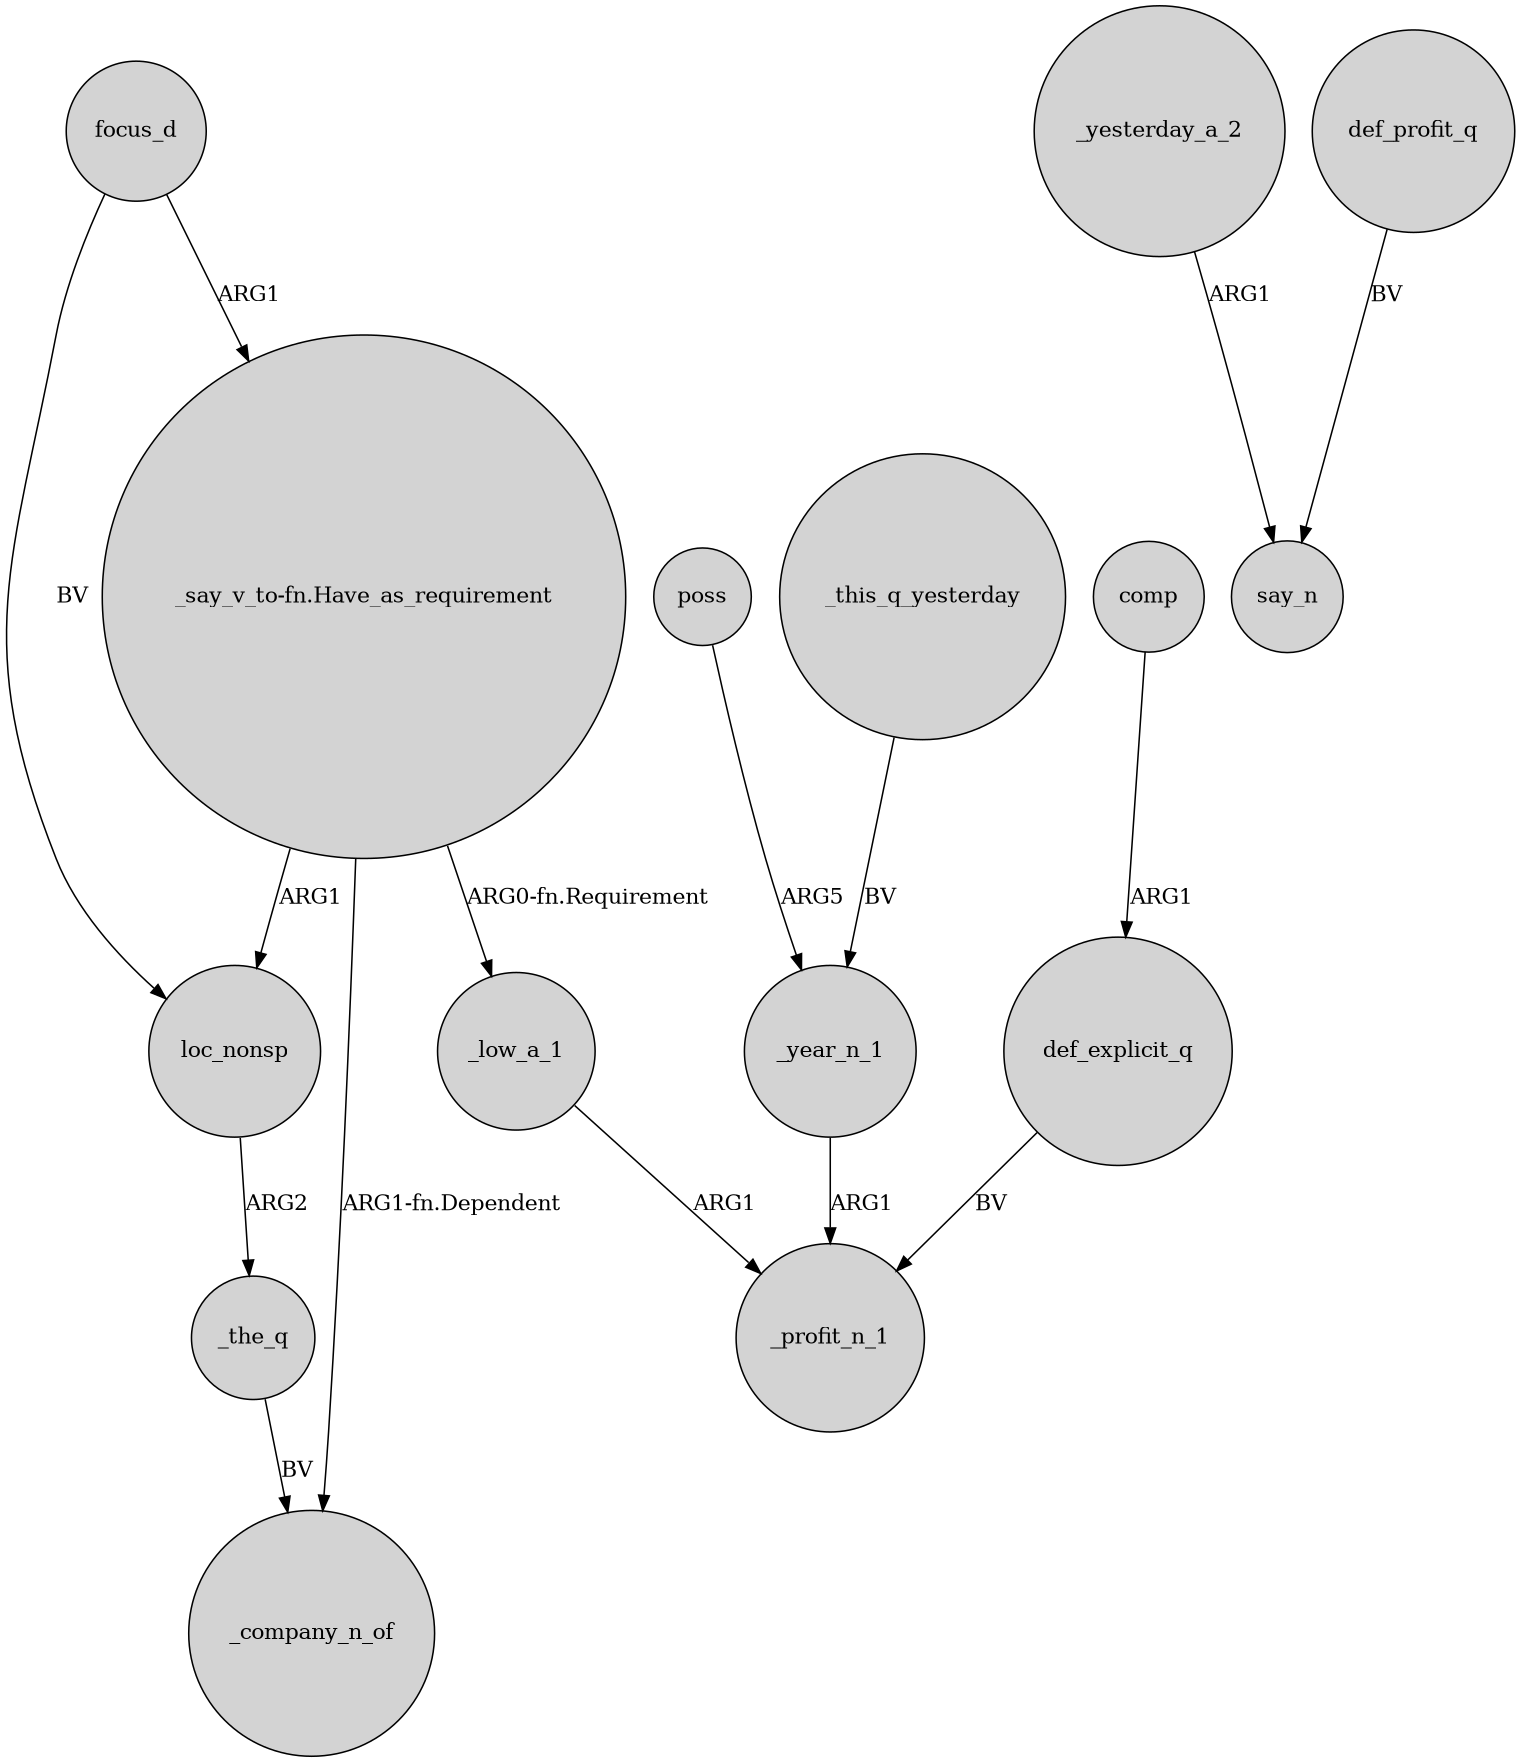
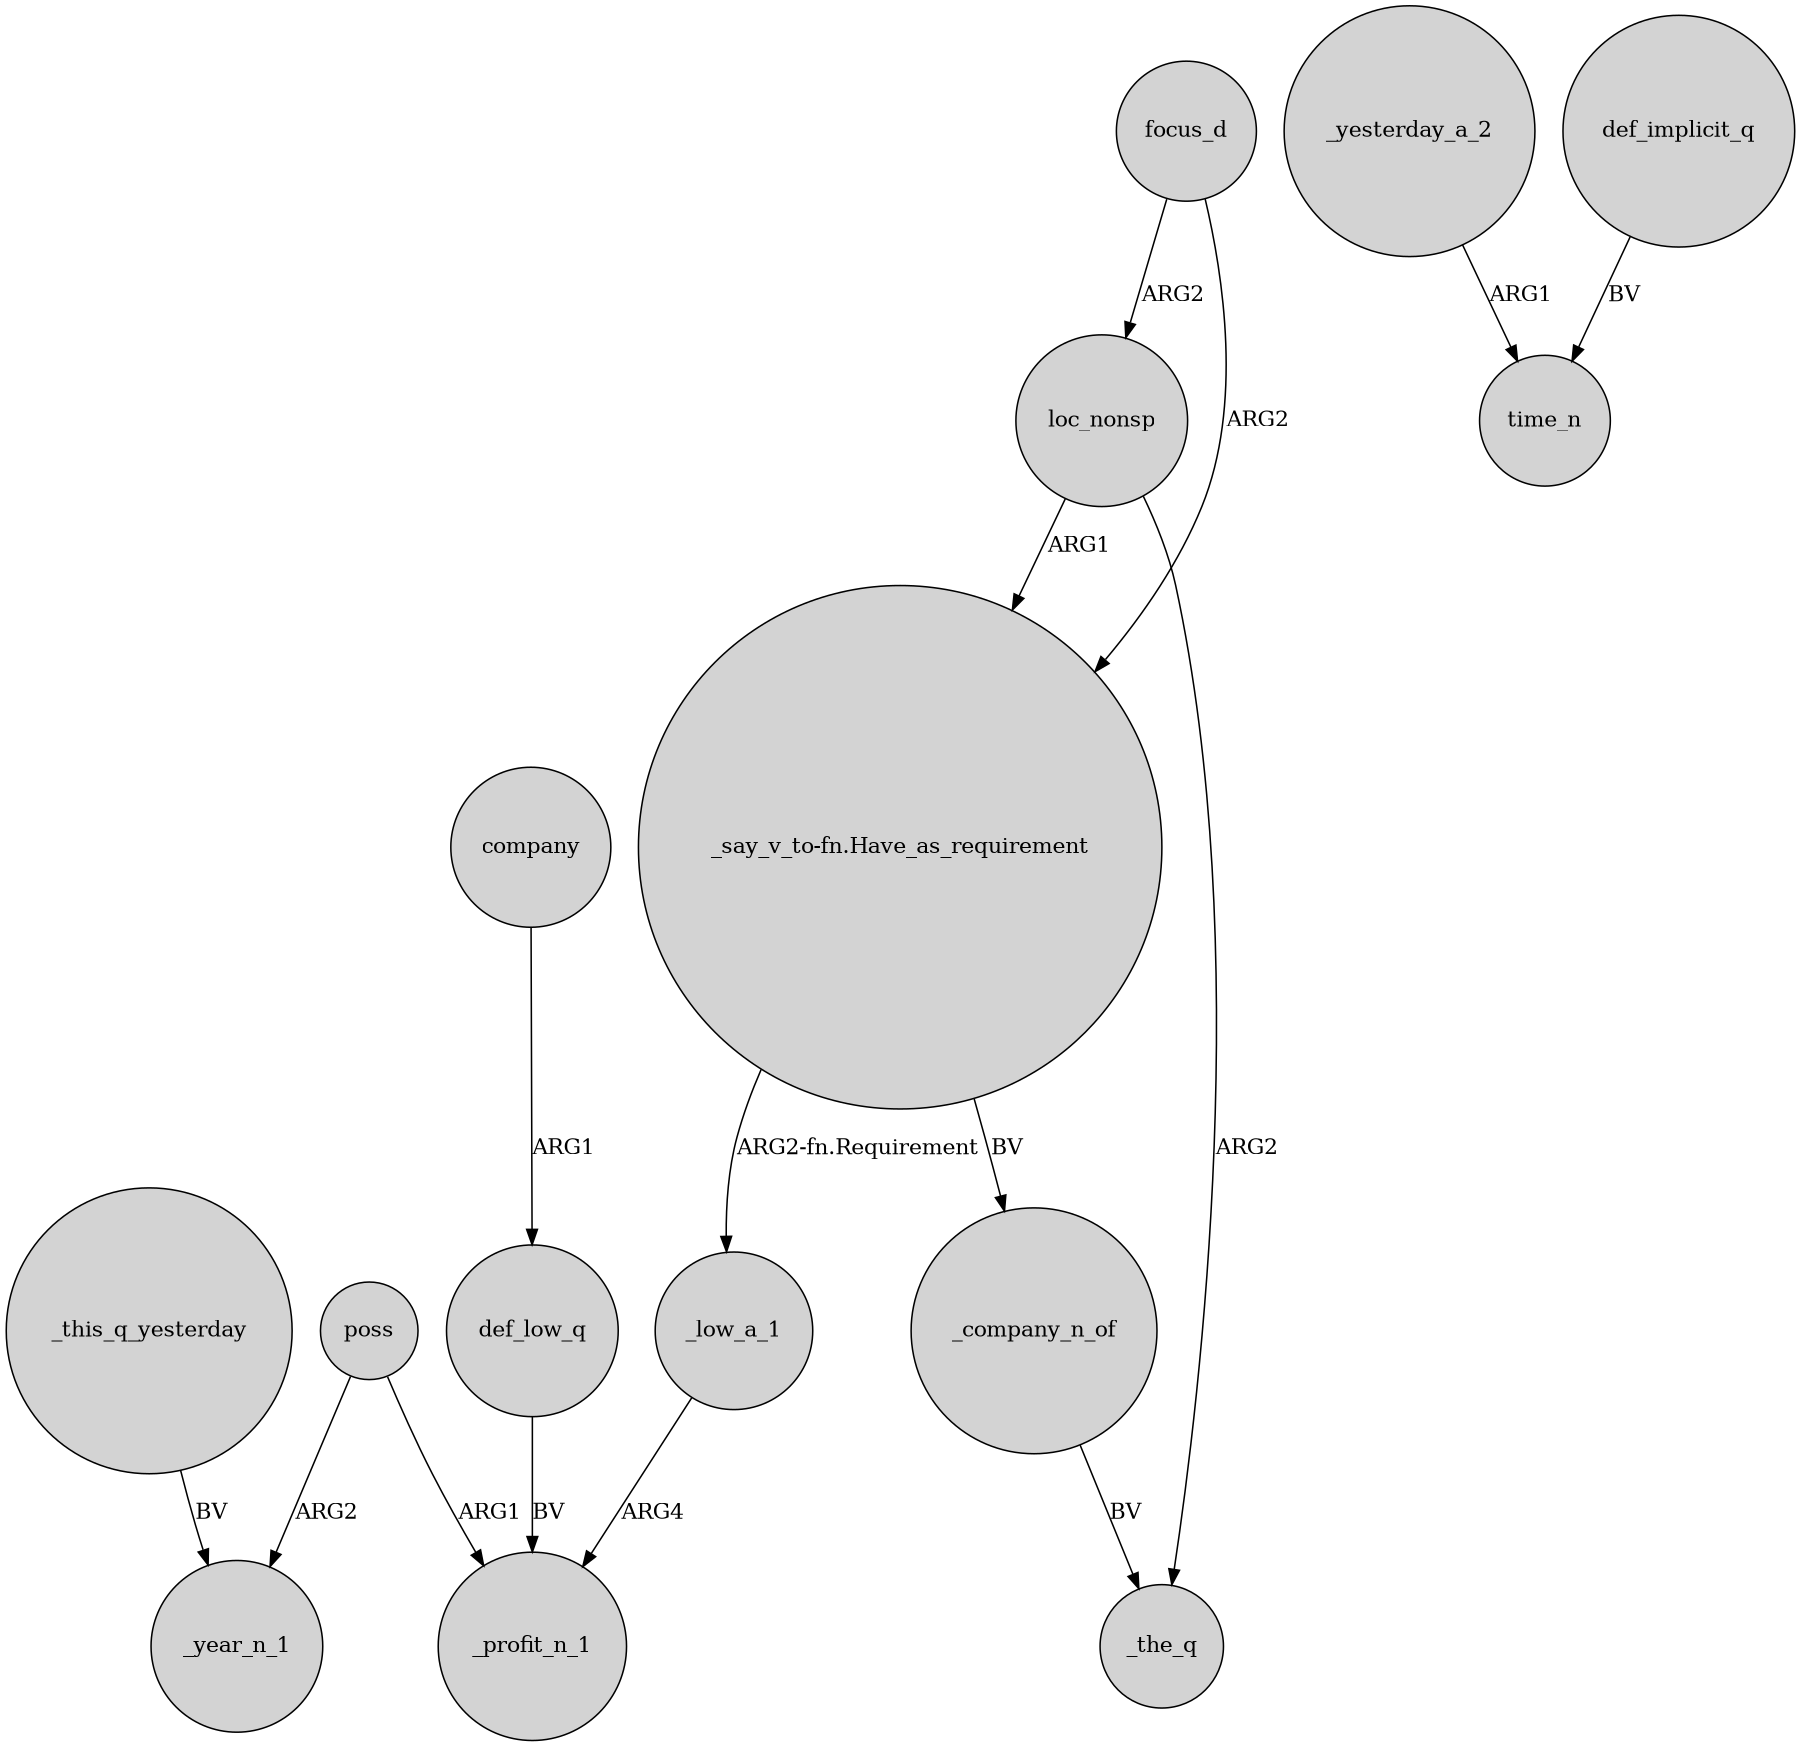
(1414, 131) -> (1679, 131)
(249, 295) -> (1258, 421)
(72, 597) -> (1173, 295)
(1149, 597) -> (531, 847)
(1287, 597) -> (1545, 421)
(588, 898) -> (858, 1149)
(813, 898) -> (327, 1513)
(275, 901) -> (1042, 547)
(1118, 1051) -> (532, 1331)
(830, 1183) -> (428, 1466)
(452, 1205) -> (1007, 1149)
(725, 1205) -> (653, 1513)
(275, 1448) -> (1107, 1510)
